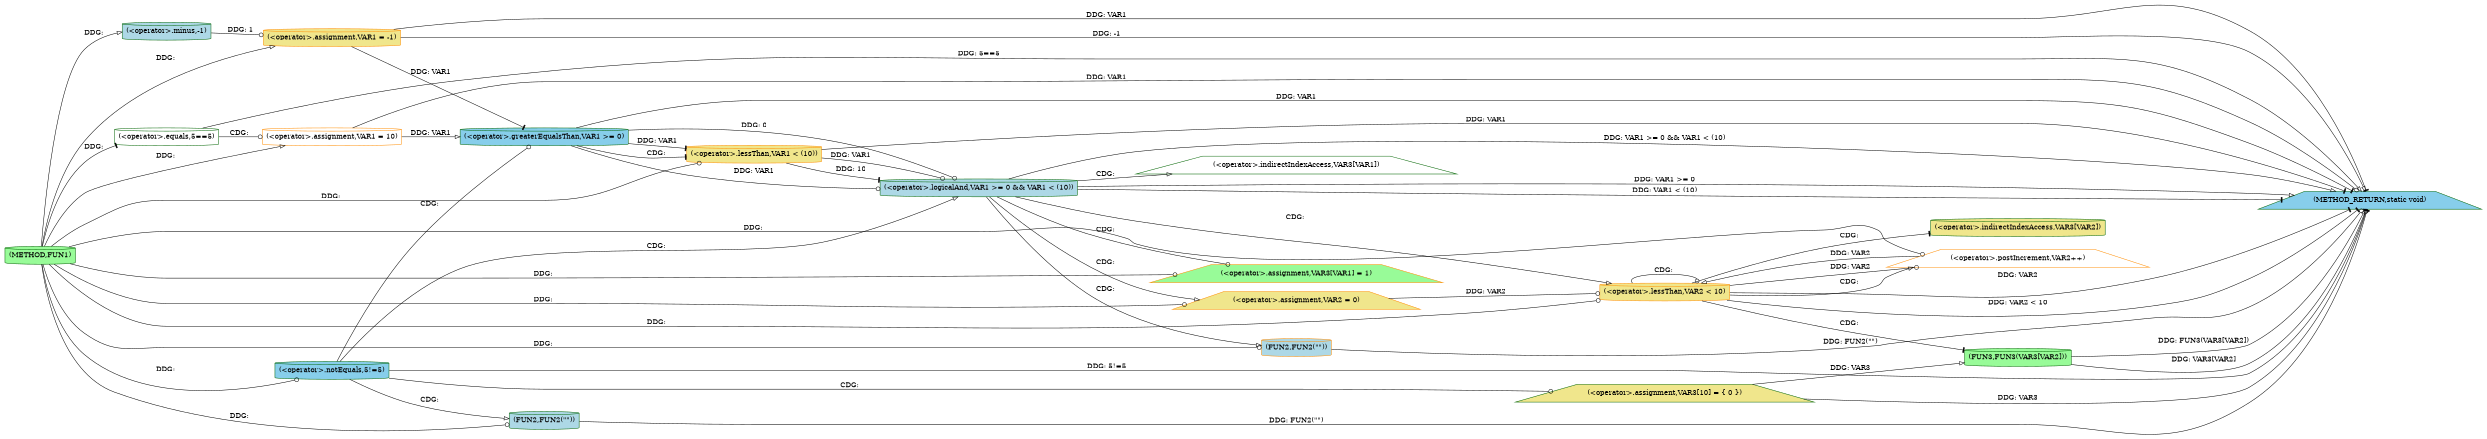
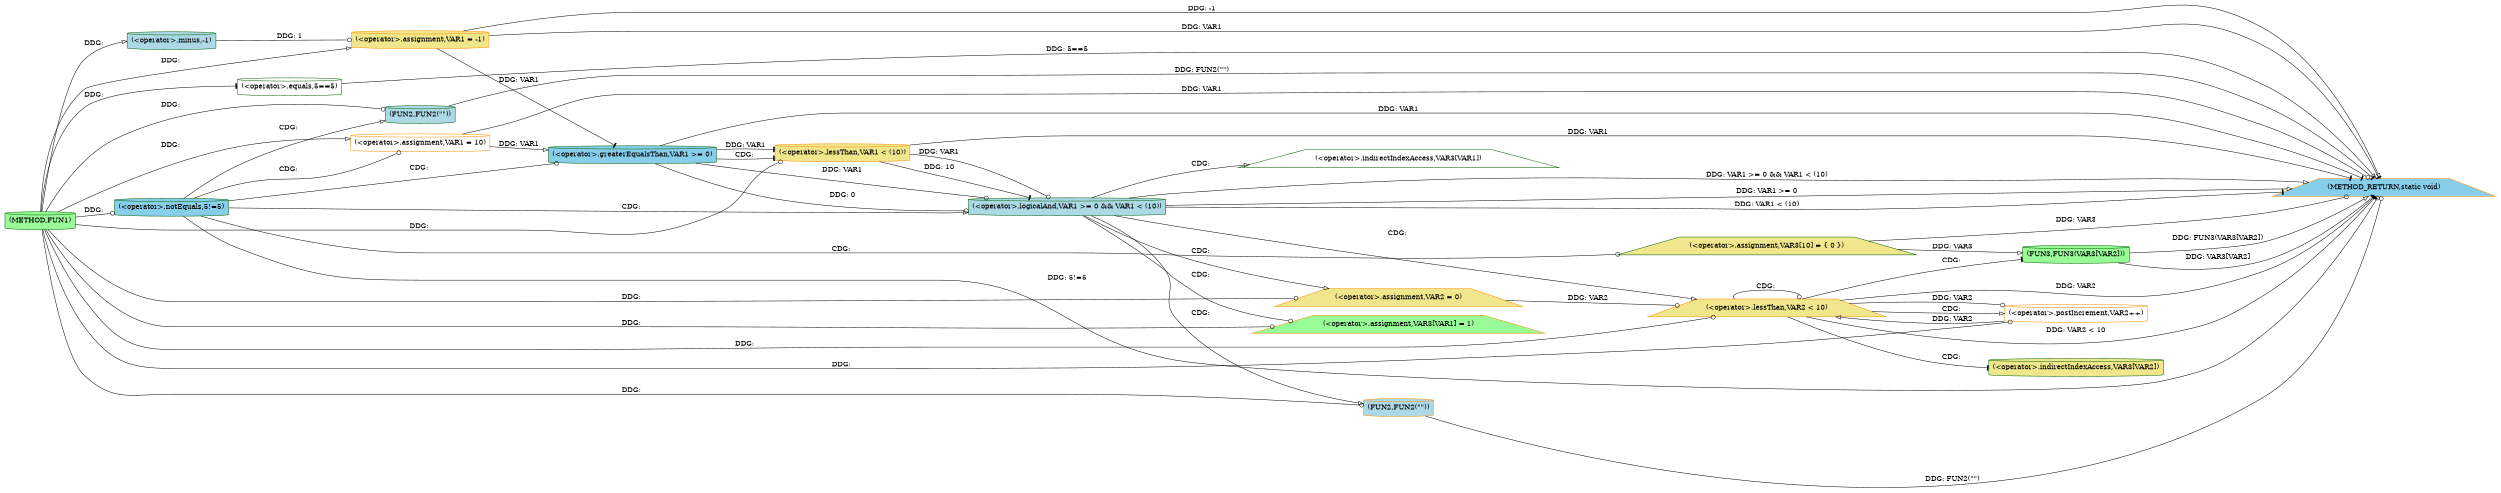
(238, 137) -> (296, 179)
(2370, 200) -> (2384, 187)
(2018, 258) -> (2076, 313)
(1665, 292) -> (1767, 308)
